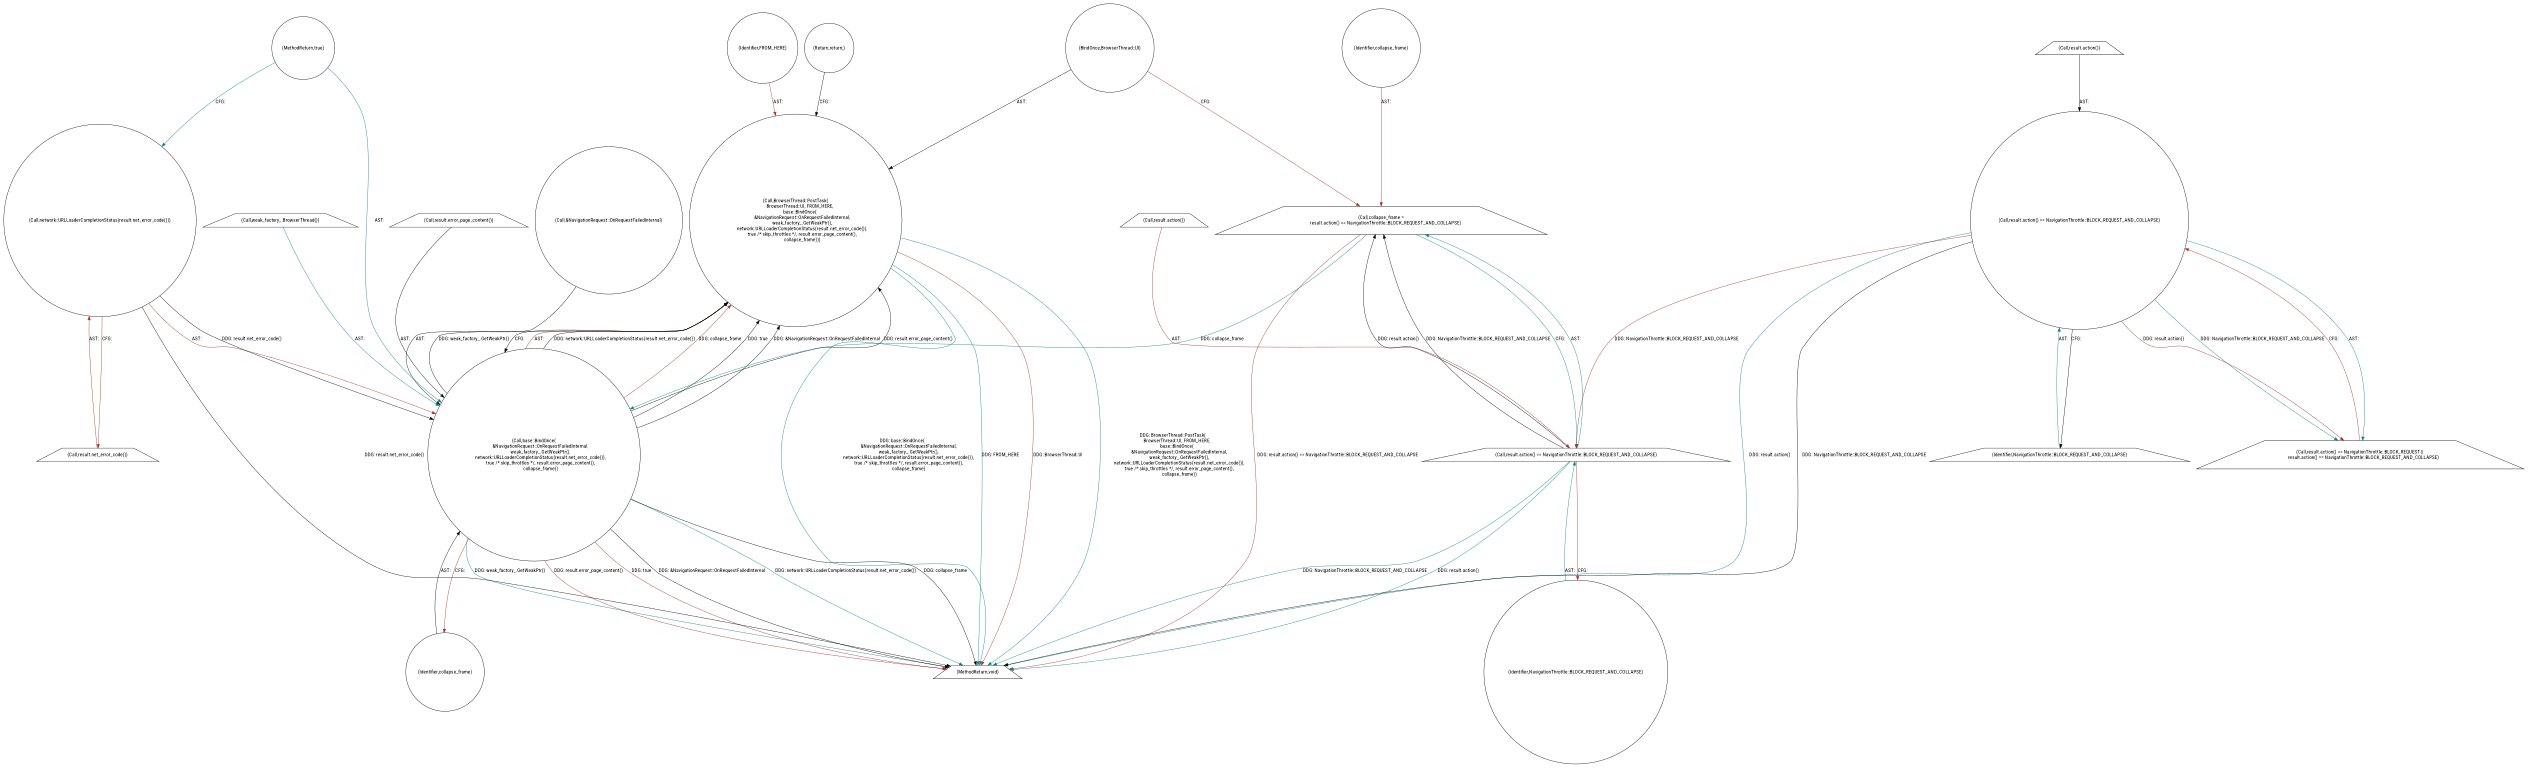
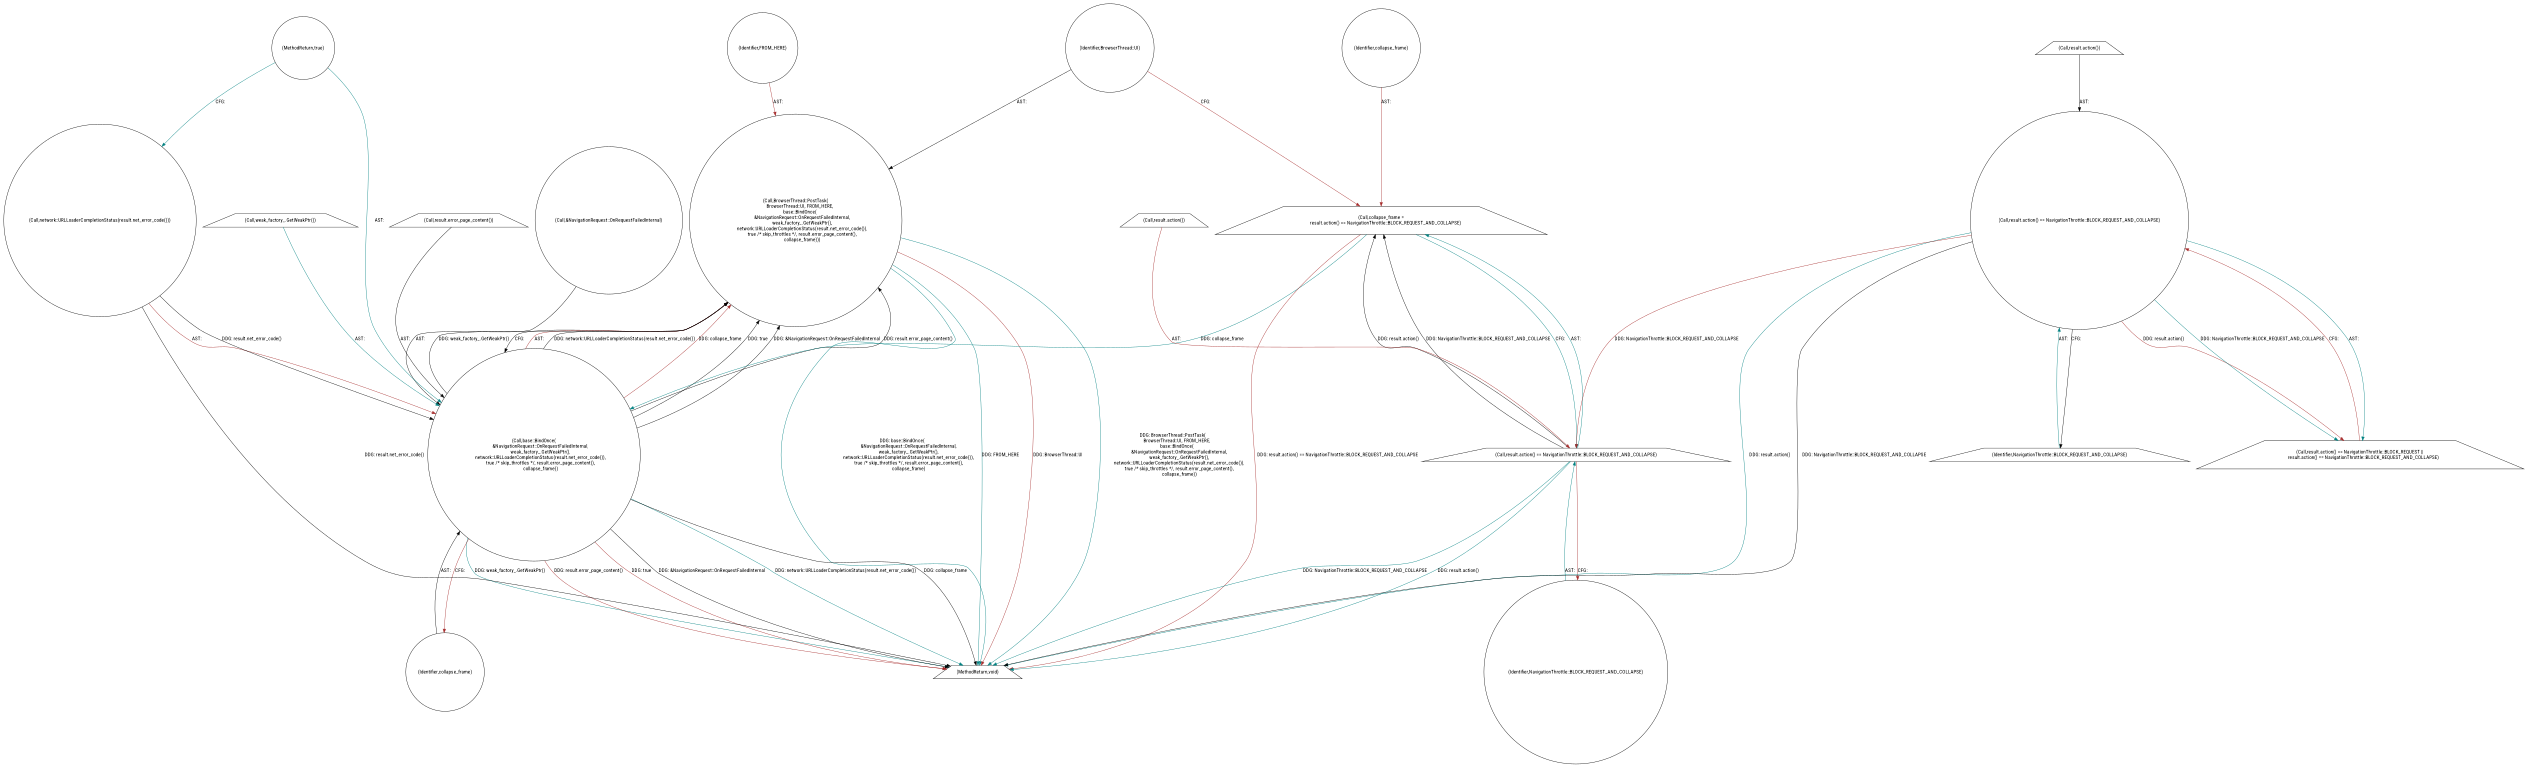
(829, 48) -> none
(1110, 48) -> (1110, 48)
(281, 220) -> (281, 220)
(98, 455) -> none
